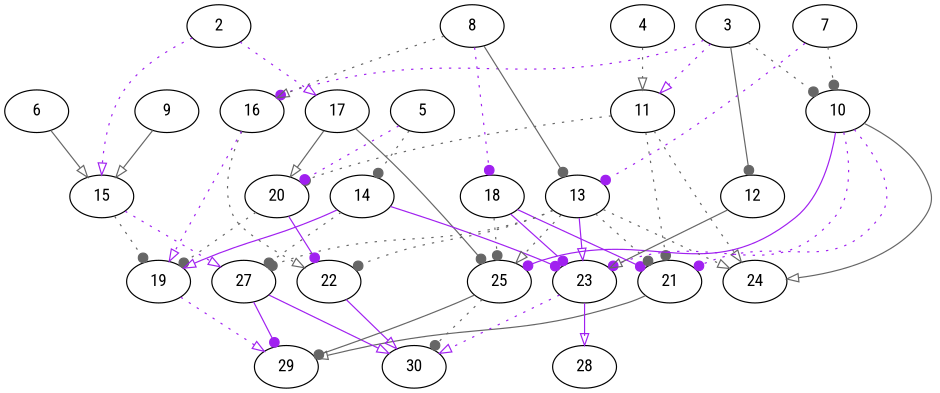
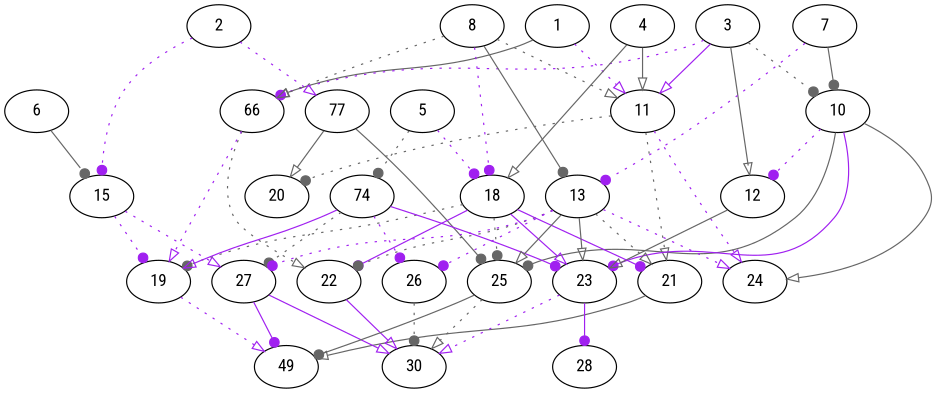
none -> (557, 26)
none -> (541, 61)
(690, 64) -> (690, 64)
(831, 64) -> (831, 64)
(643, 65) -> (643, 65)
(126, 87) -> (126, 87)
(739, 106) -> (739, 106)
none -> (571, 107)
(167, 111) -> none
(252, 111) -> (252, 111)
(337, 111) -> (337, 111)
(66, 149) -> (66, 149)
(354, 151) -> (454, 150)
(655, 190) -> (655, 190)
(693, 192) -> (693, 192)
(362, 196) -> (362, 196)
(580, 230) -> (580, 230)
(652, 232) -> (652, 232)
(533, 234) -> (533, 234)
(543, 234) -> (543, 234)
(127, 235) -> (127, 235)
(300, 235) -> (428, 230)
(619, 235) -> (619, 235)
(222, 236) -> (327, 232)
(416, 239) -> (380, 241)
(805, 242) -> (775, 253)
(751, 243) -> (742, 246)
(845, 246) -> (799, 150)
none -> (414, 282)
(460, 321) -> (460, 321)
(585, 322) -> (585, 322)
(286, 367) -> (286, 367)
